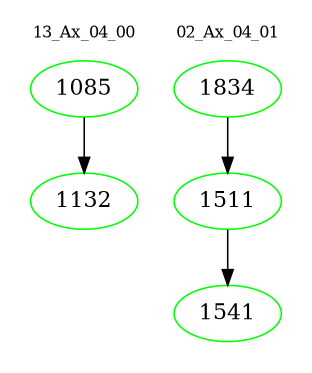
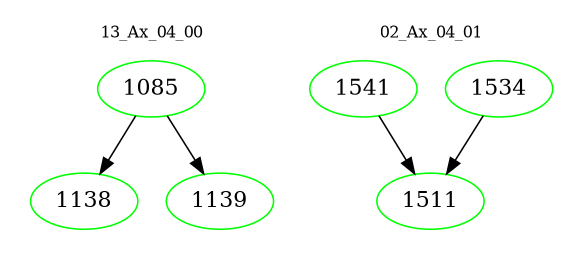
(228, 89) -> (499, 89)
(84, 201) -> (84, 201)
none -> (220, 201)
(228, 250) -> (393, 138)
